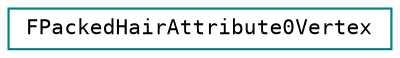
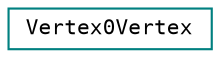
(200, 29) -> (110, 29)
